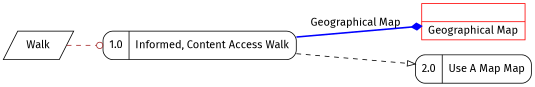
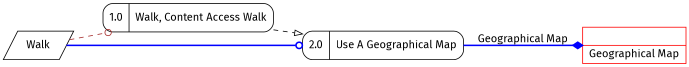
(354, 32) -> (518, 45)
none -> (181, 45)
(213, 45) -> (201, 17)
(487, 69) -> (396, 45)
